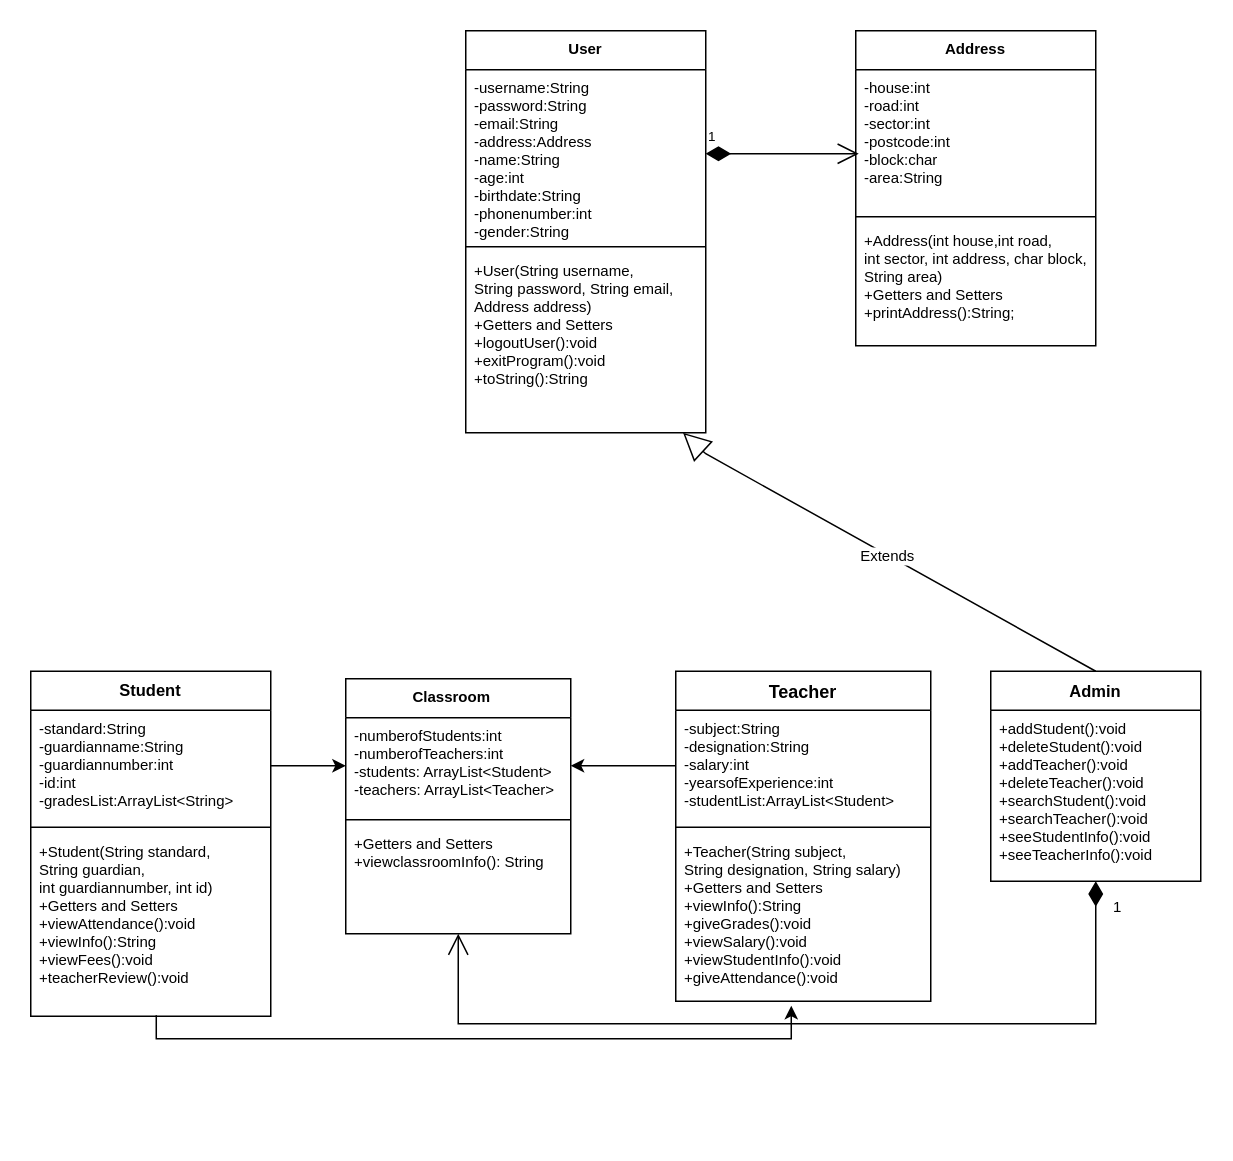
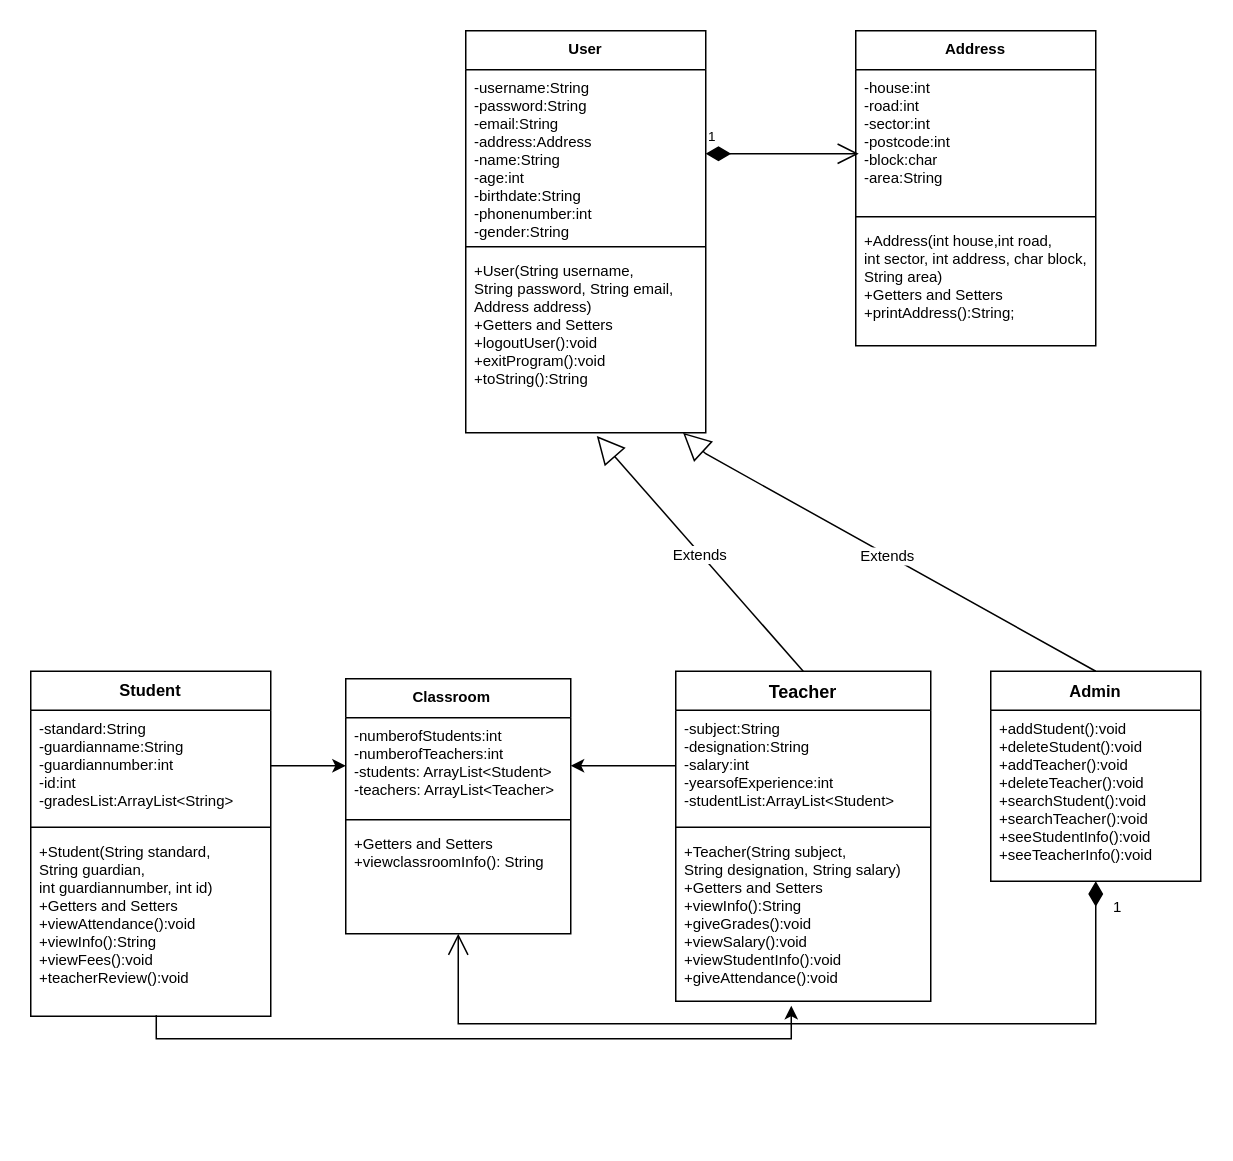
none -> (709, 564)
